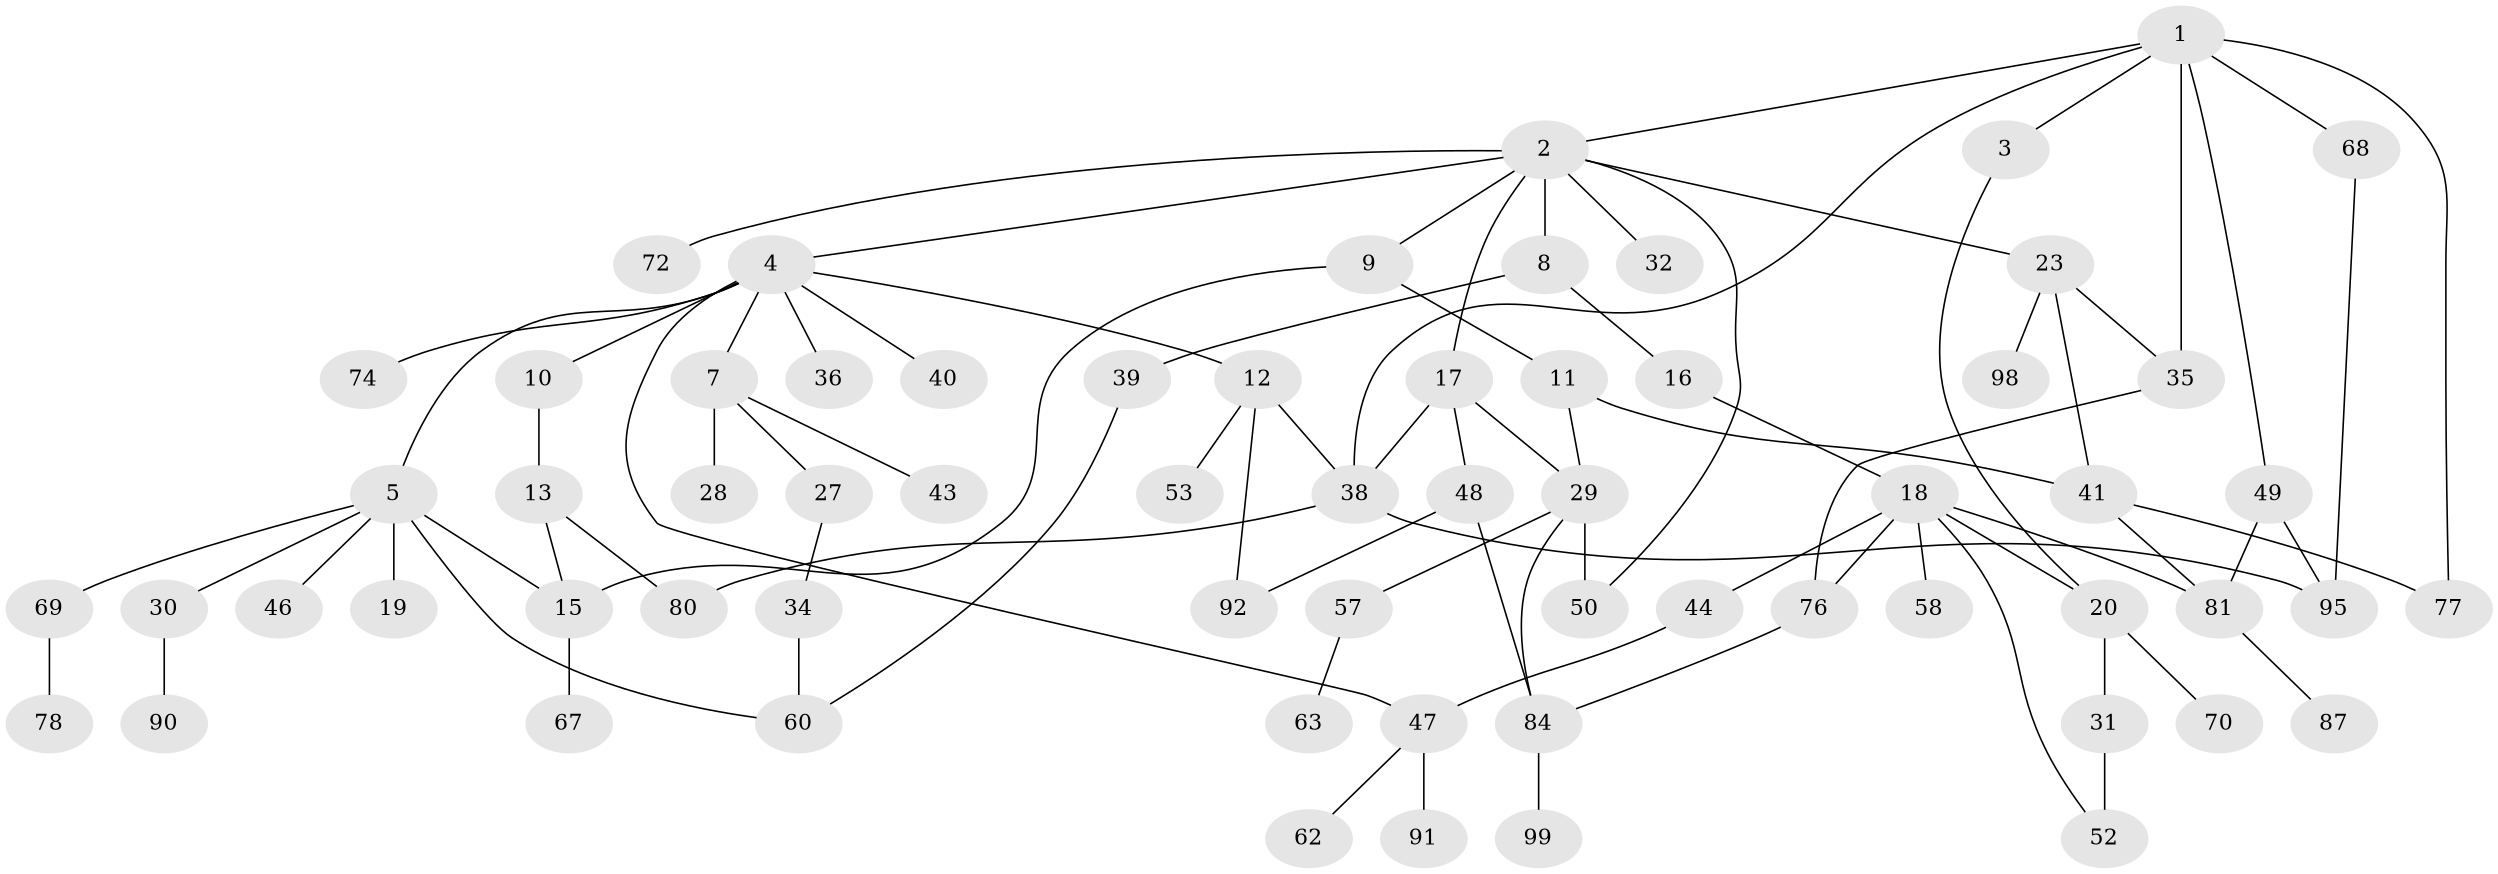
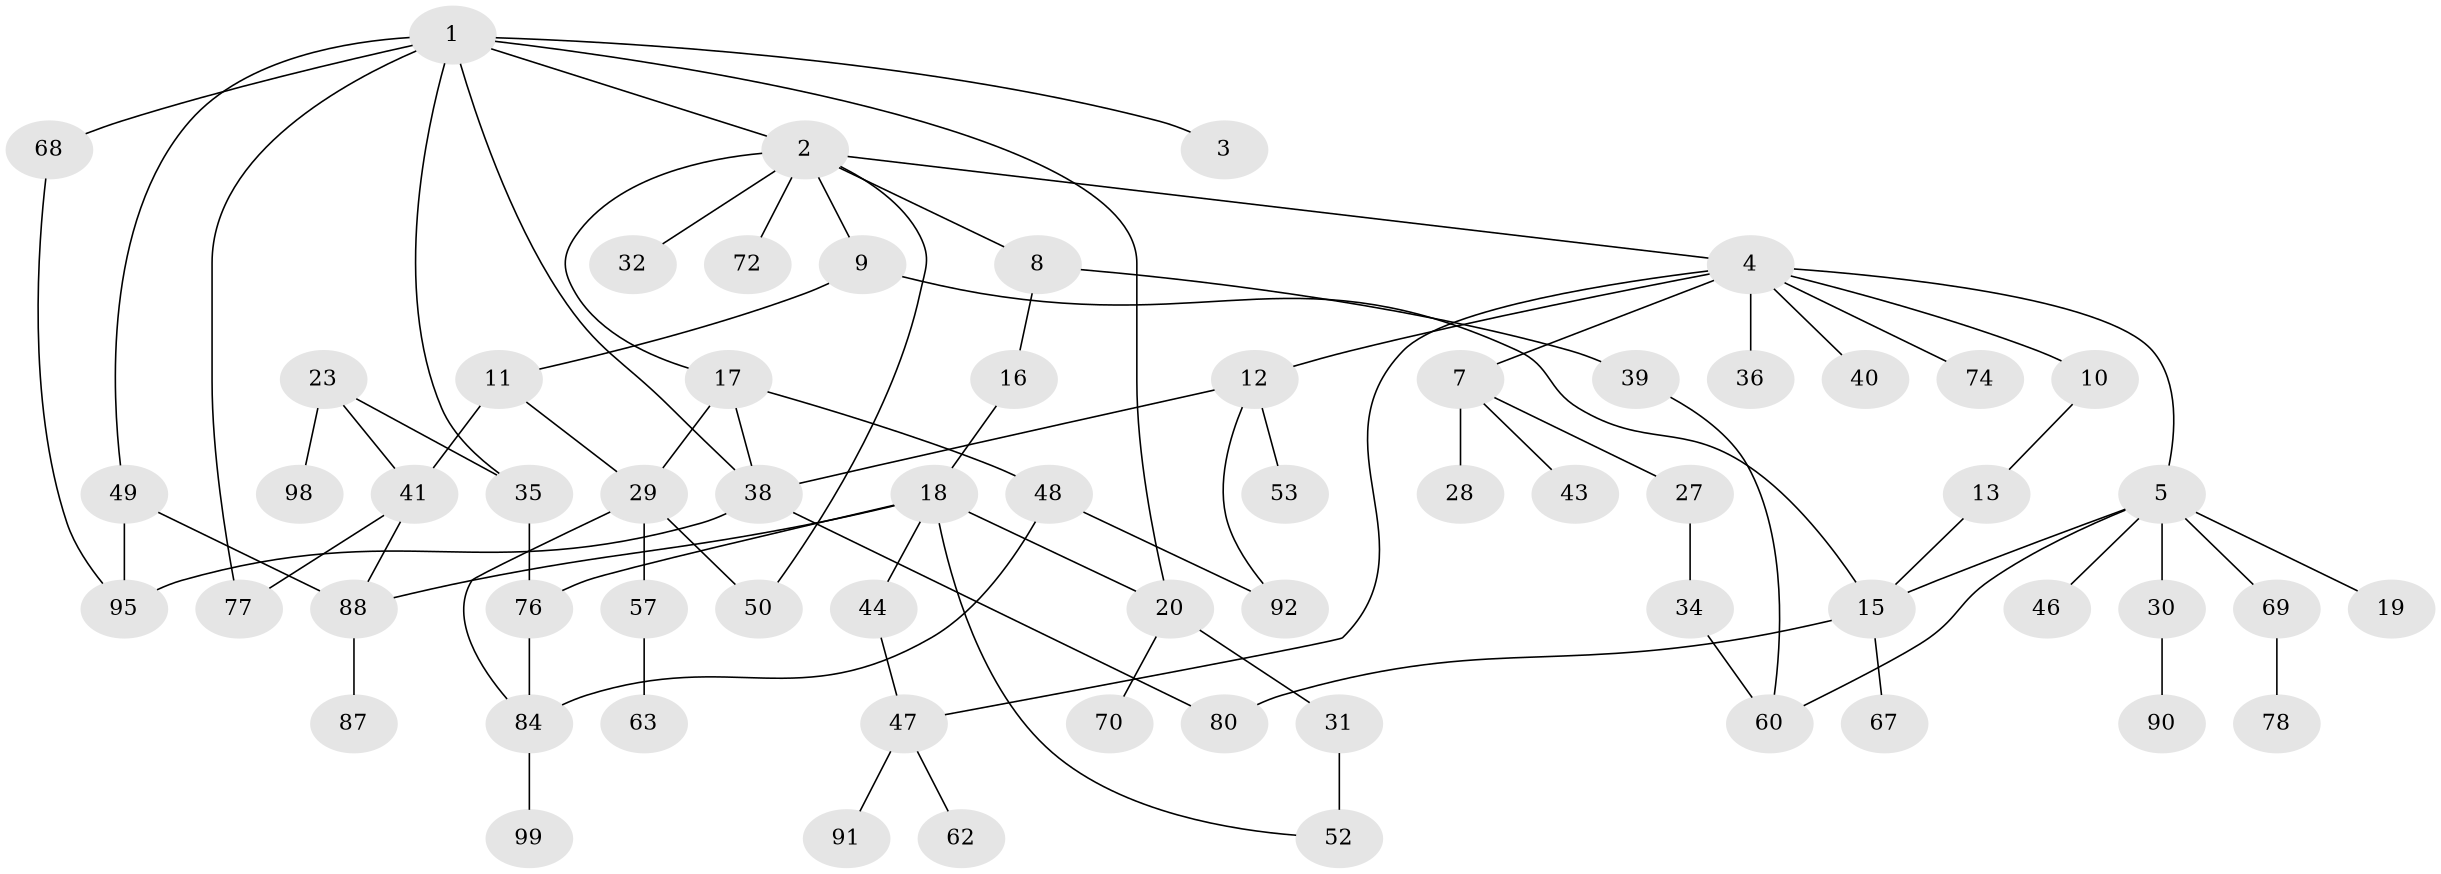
(1798, 207) -> none
(1946, 399) -> (995, 147)
(612, 552) -> (1543, 657)
(1929, 609) -> none
(2219, 609) -> (354, 609)
